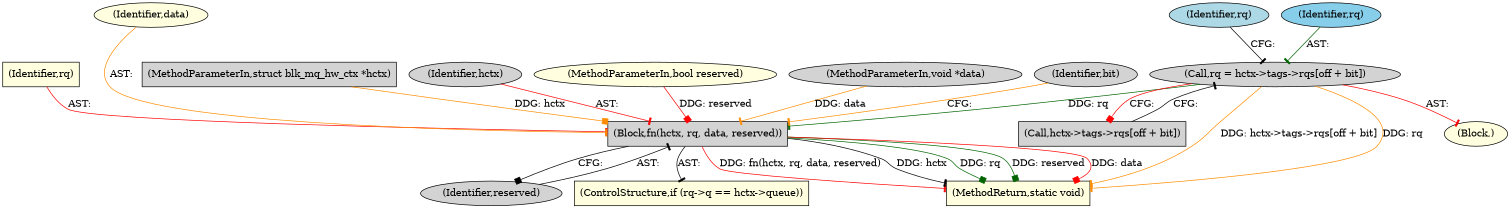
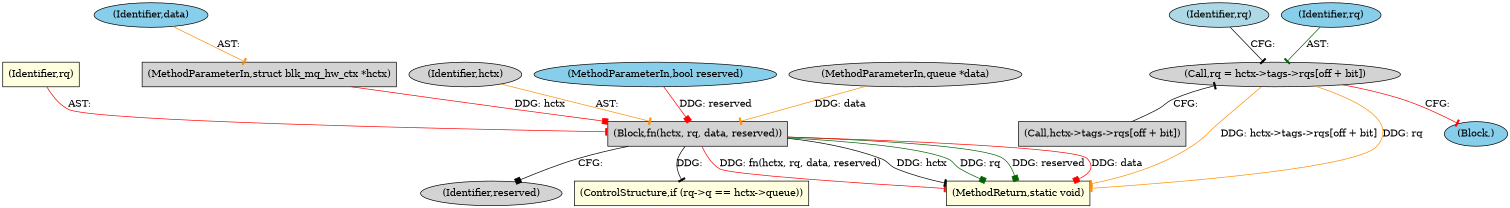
(151, 15) -> (151, 15)
(655, 74) -> (655, 74)
(905, 74) -> (905, 74)
(1086, 74) -> none
(1136, 96) -> none
(574, 102) -> (574, 102)
(476, 104) -> (476, 104)
(1439, 104) -> (1439, 104)
(996, 107) -> none
(276, 119) -> (208, 44)
(1476, 134) -> (1476, 134)
(691, 164) -> (691, 164)
(604, 169) -> none
